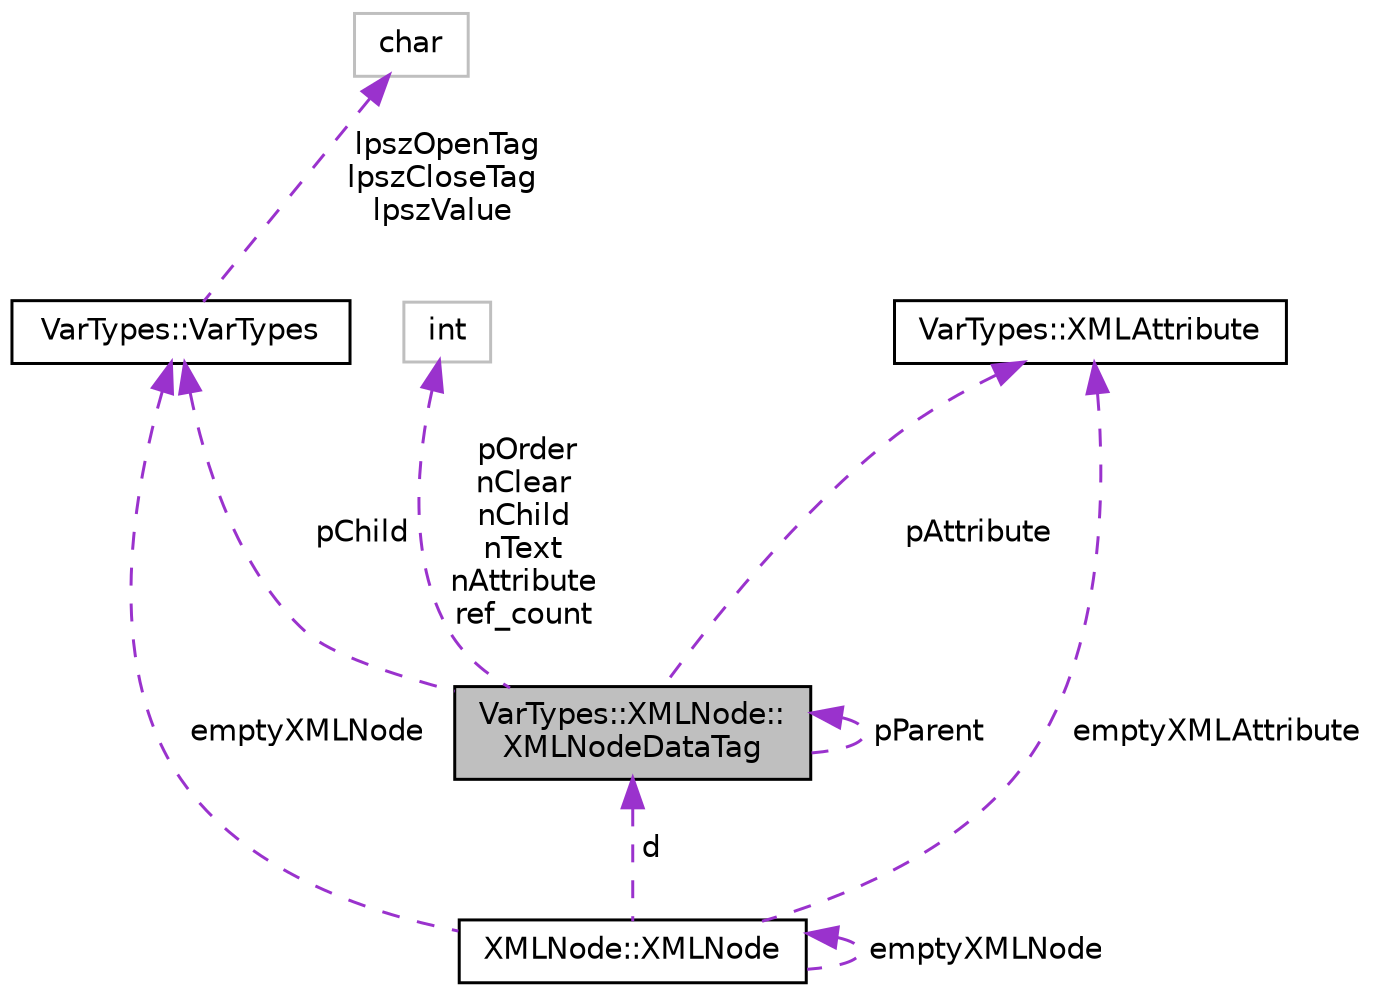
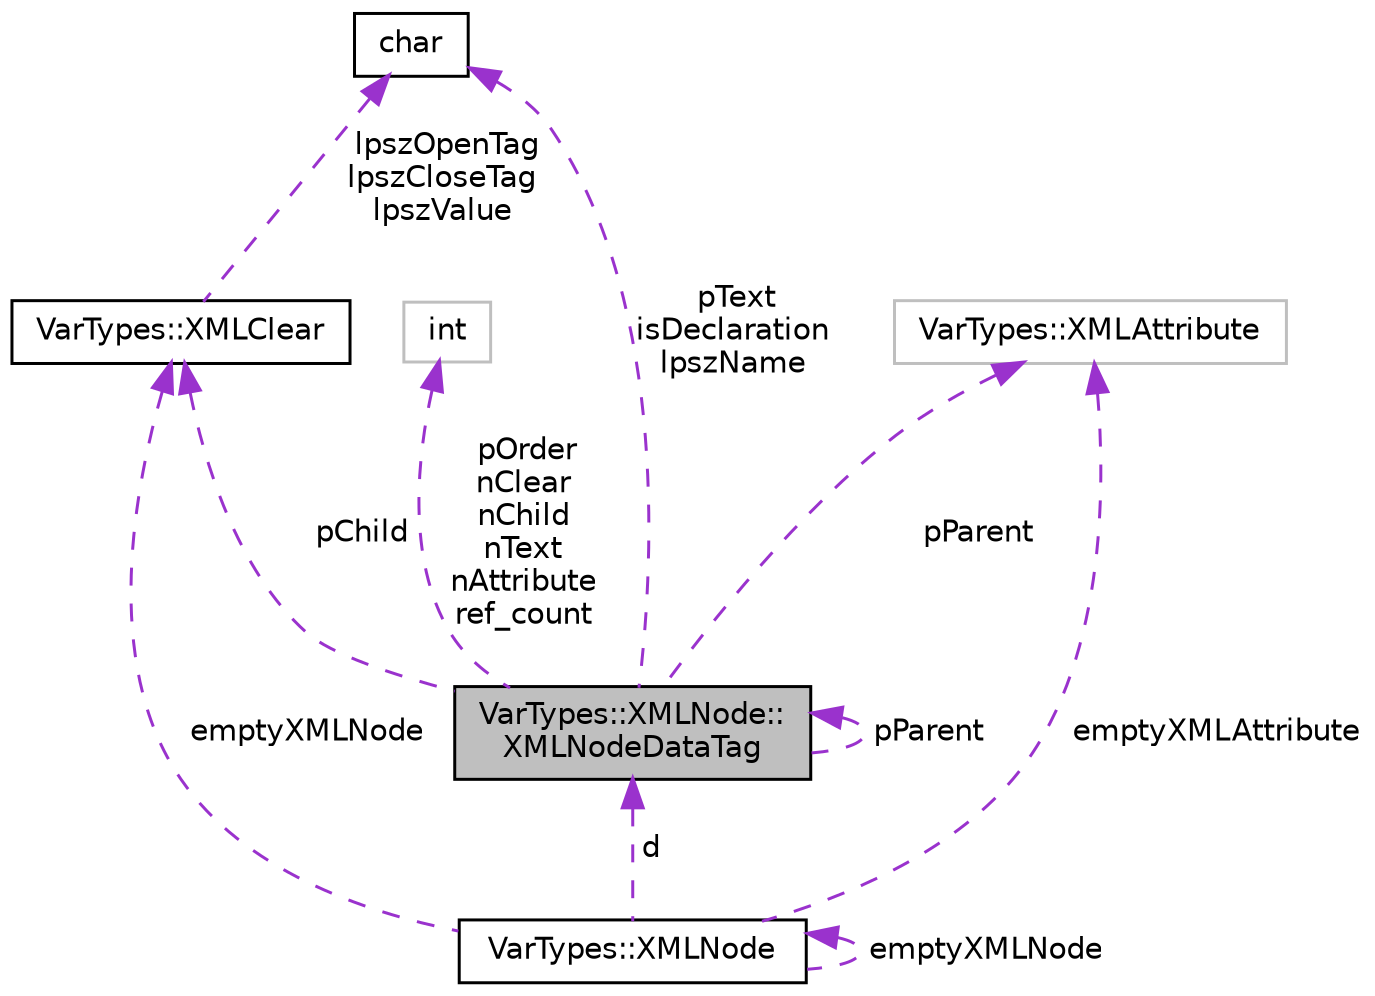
(411, 45) -> (411, 45)
(181, 332) -> (181, 332)
(1090, 332) -> (1090, 332)
none -> (636, 364)
(974, 534) -> (974, 534)
(633, 951) -> (633, 951)
